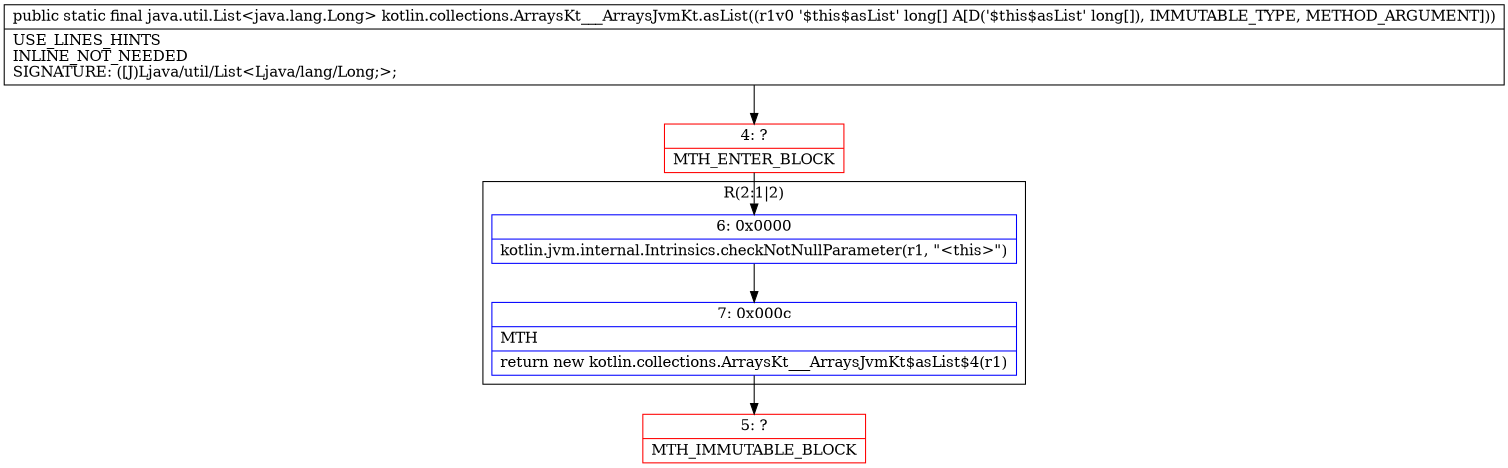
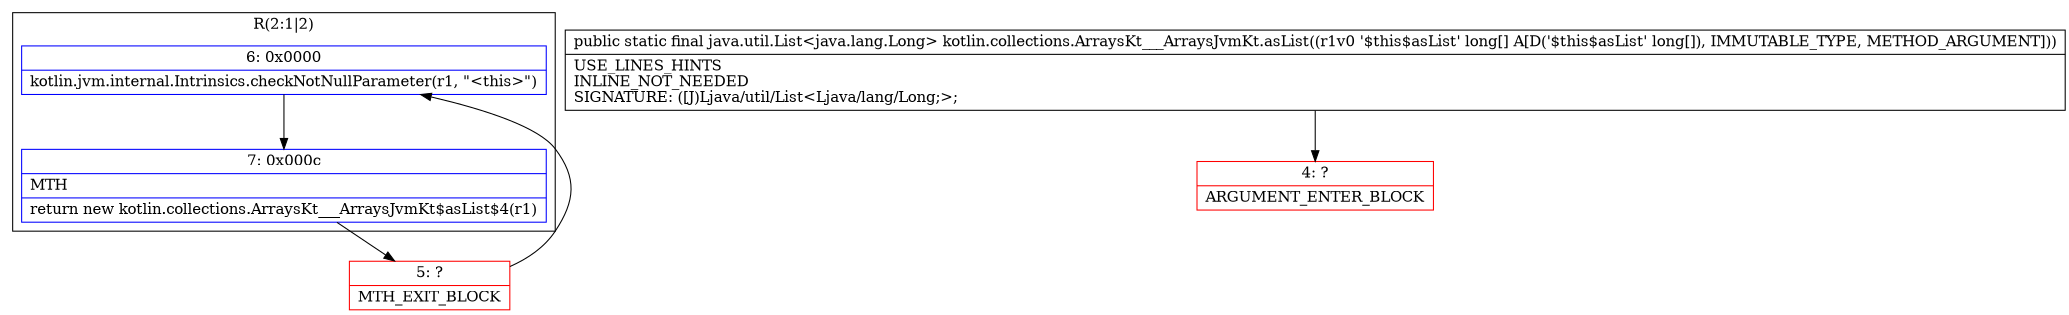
(754, 160) -> (1315, 197)
(754, 188) -> (562, 160)
(754, 450) -> (430, 297)
